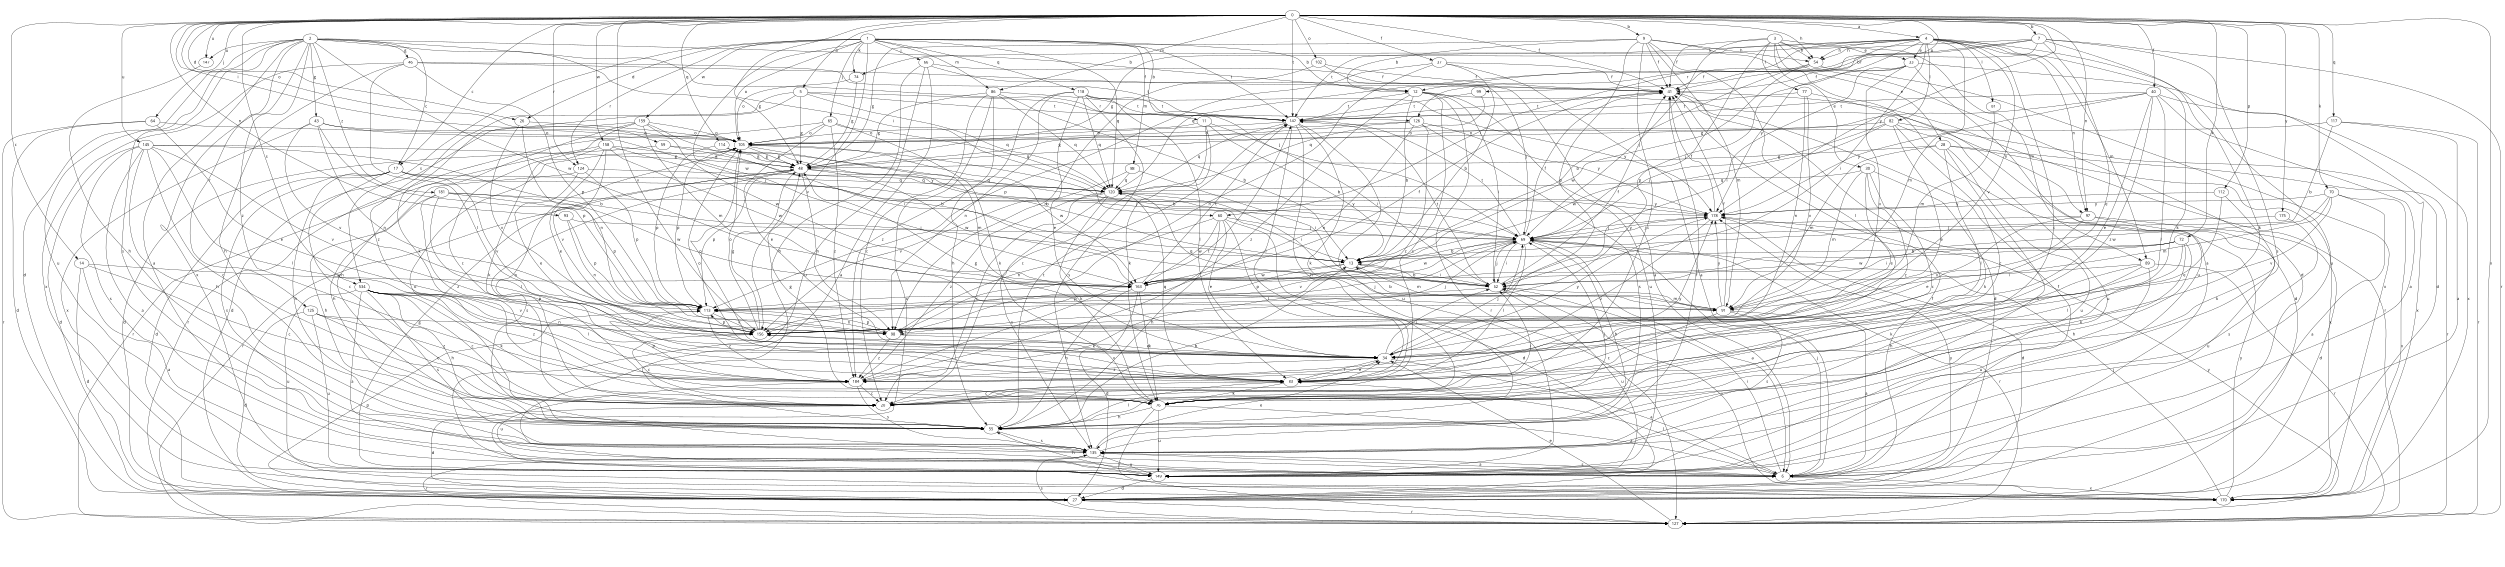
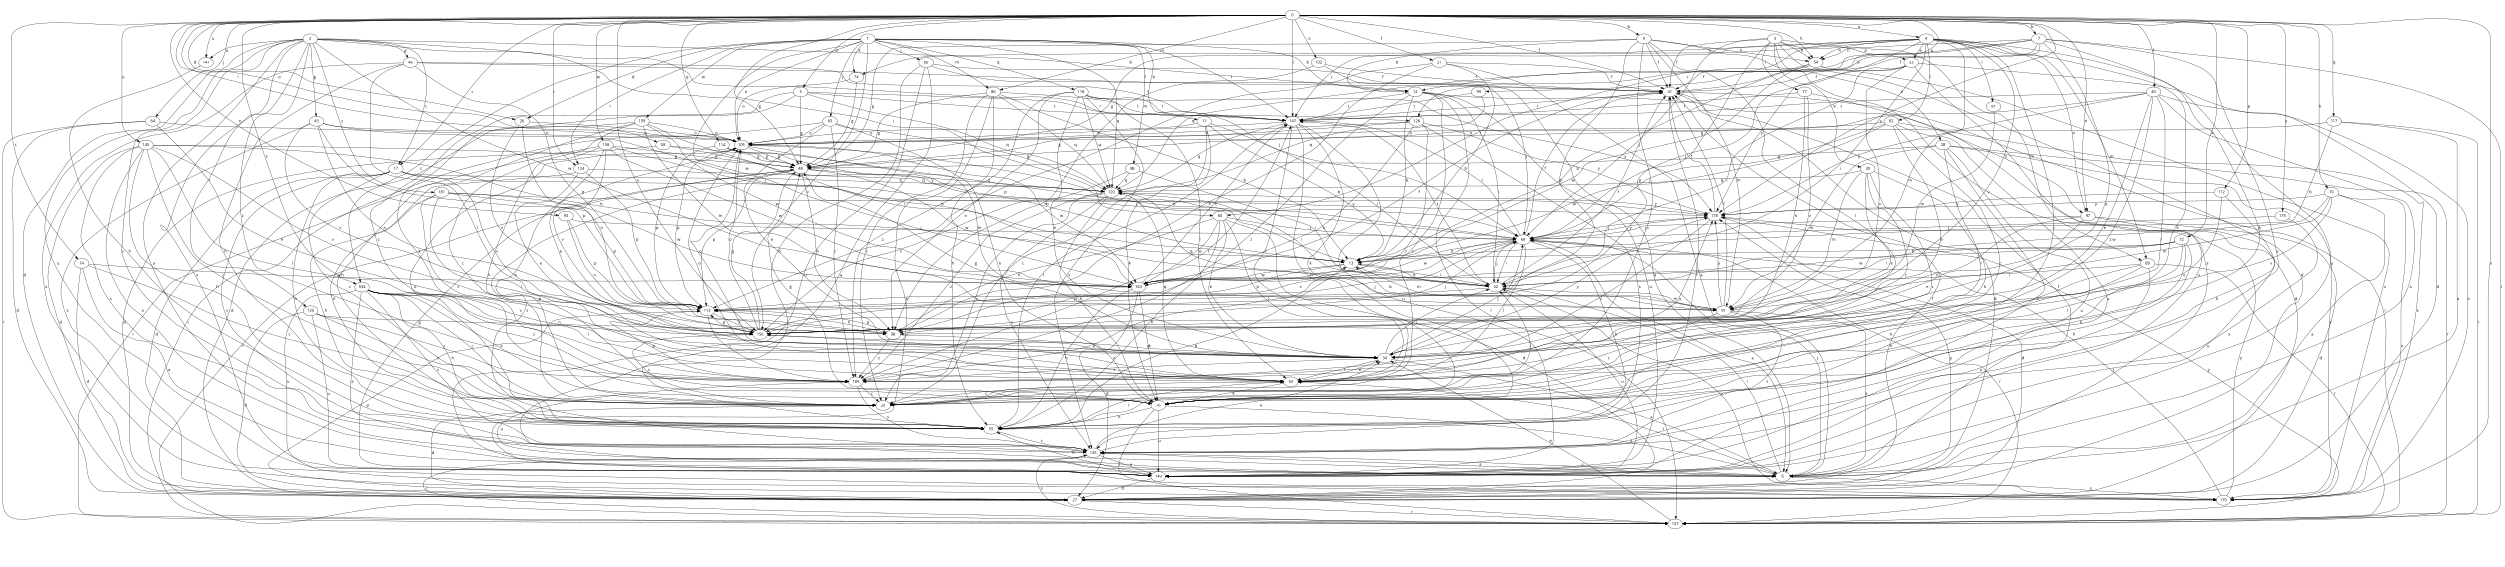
(1764, 74) -> (1881, 63)
(1380, 412) -> none
